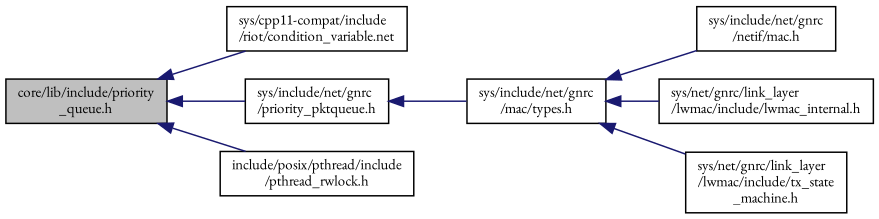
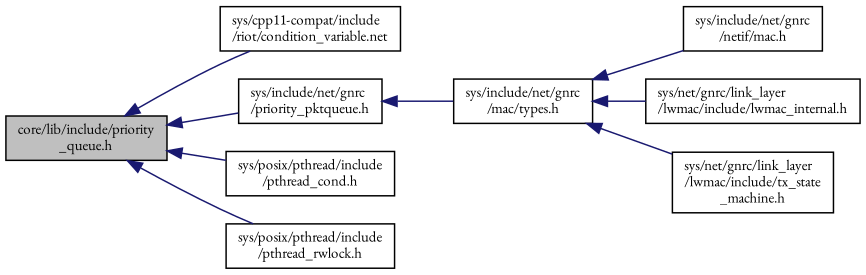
none -> (310, 174)
(317, 174) -> (310, 246)
